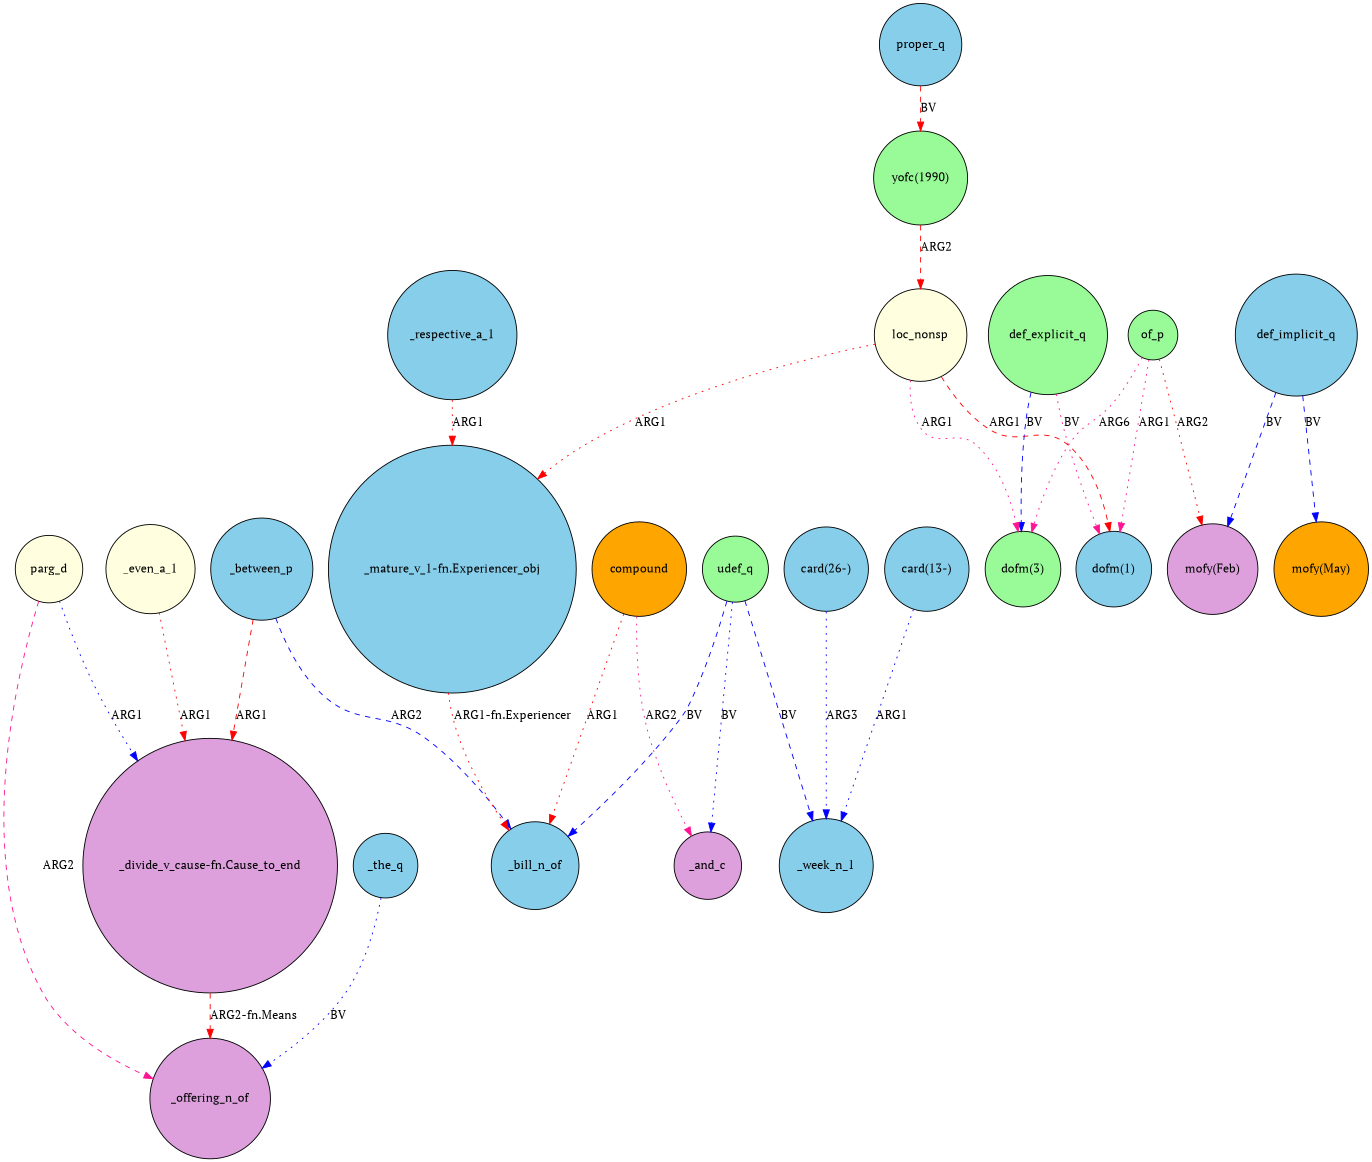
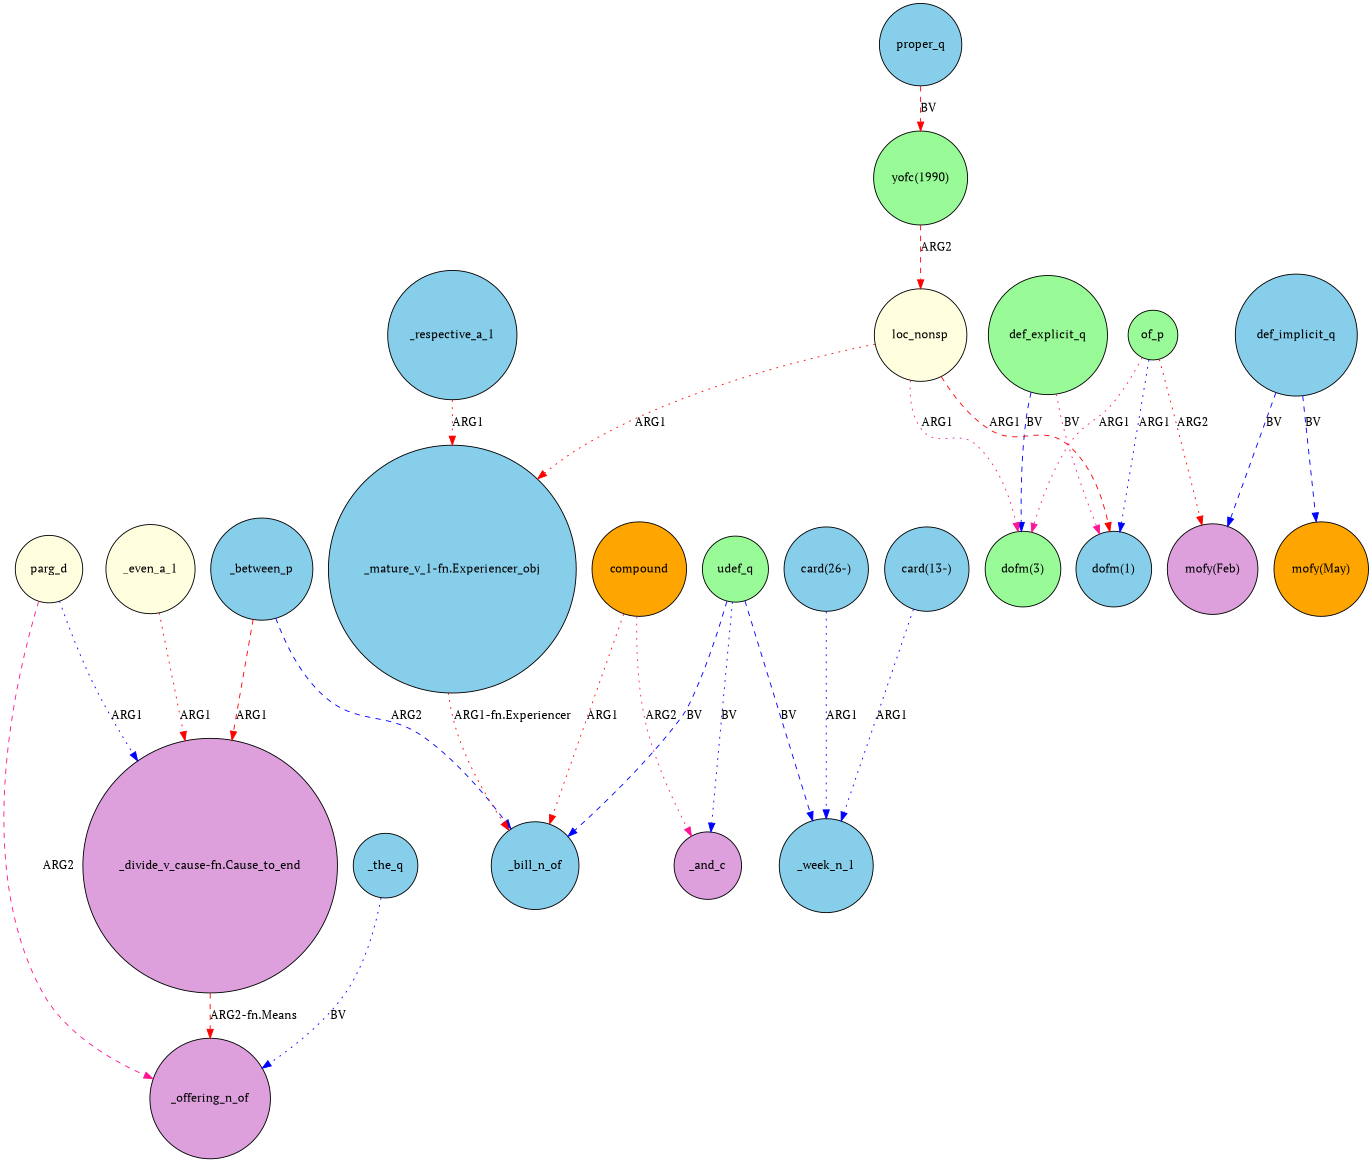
(1115, 423) -> (1115, 423)
(1135, 442) -> (1135, 442)
(842, 716) -> (842, 716)
